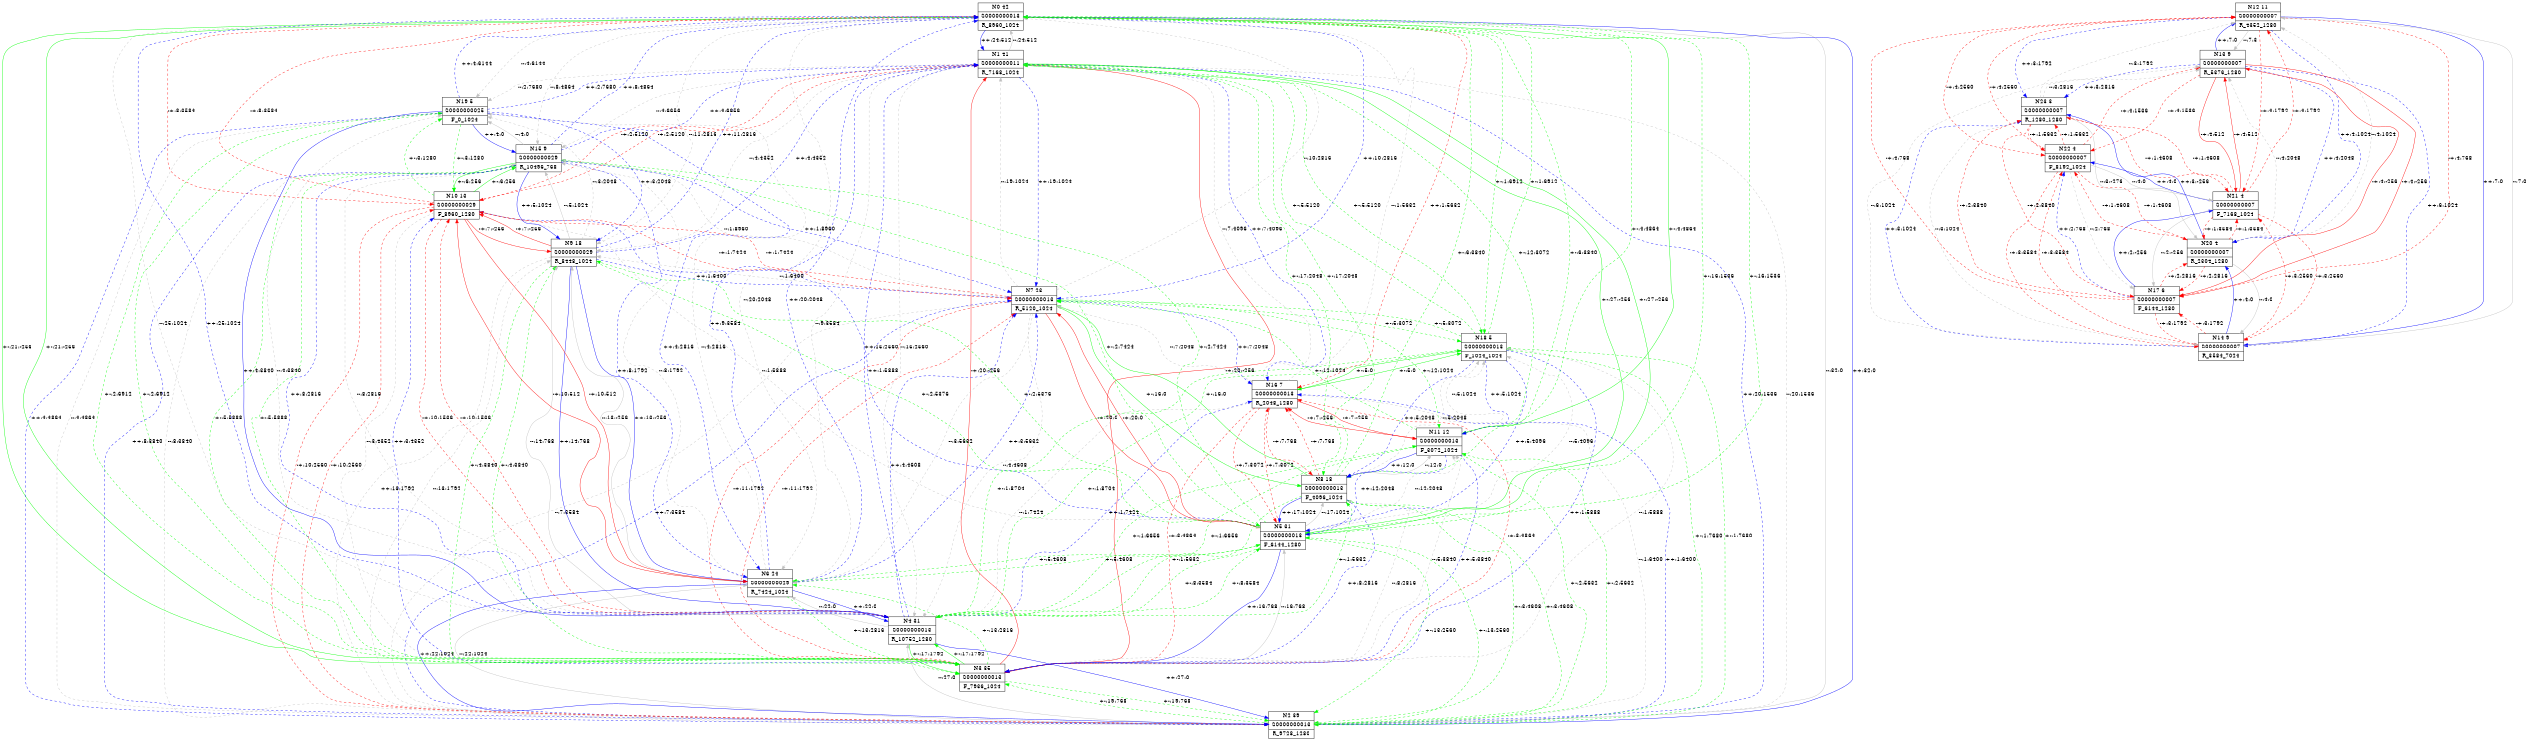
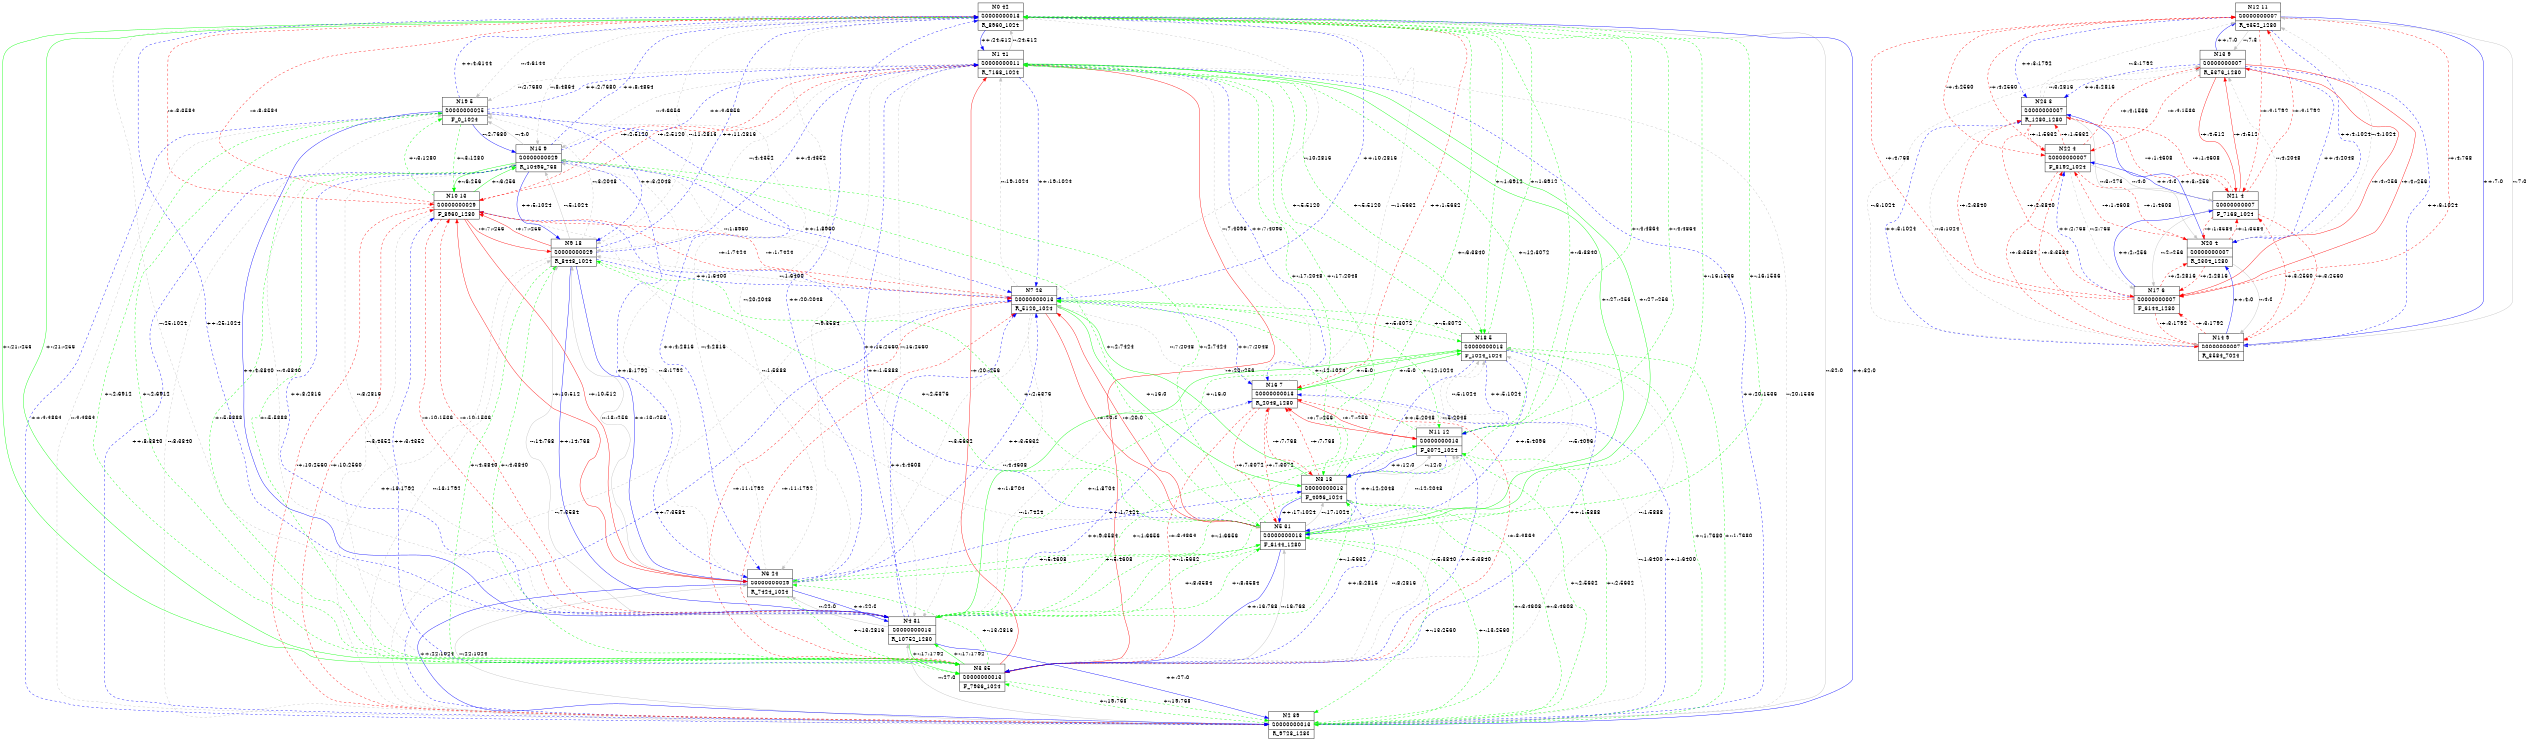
(1663, 47) -> (1663, 47)
(495, 135) -> (495, 135)
(744, 267) -> (1044, 531)
(1174, 405) -> (1174, 405)
